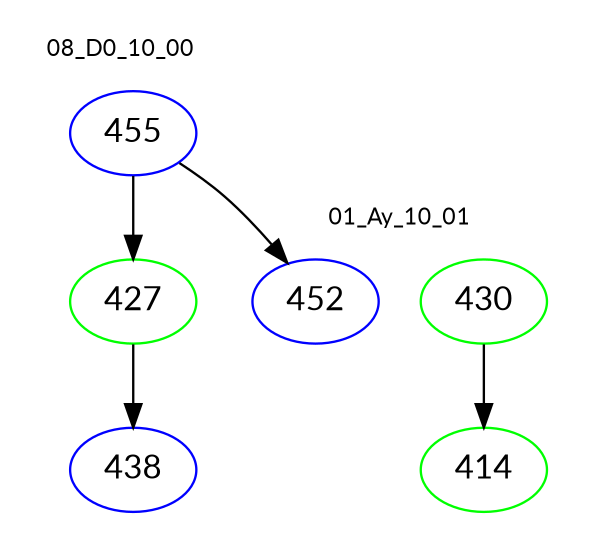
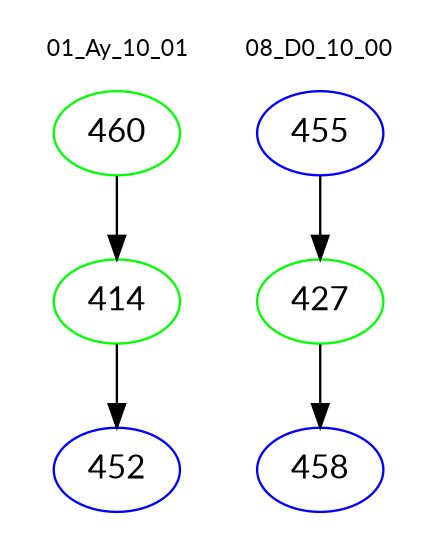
(249, 219) -> (117, 374)
(484, 302) -> (117, 133)
(133, 470) -> (320, 470)
